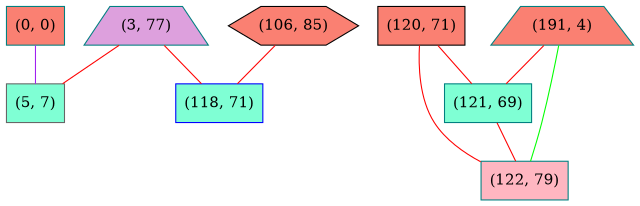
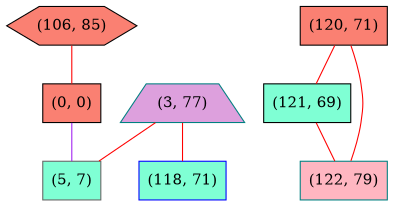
(35, 26) -> (72, 103)
(562, 26) -> none
(256, 65) -> (72, 65)
(488, 103) -> (307, 103)
